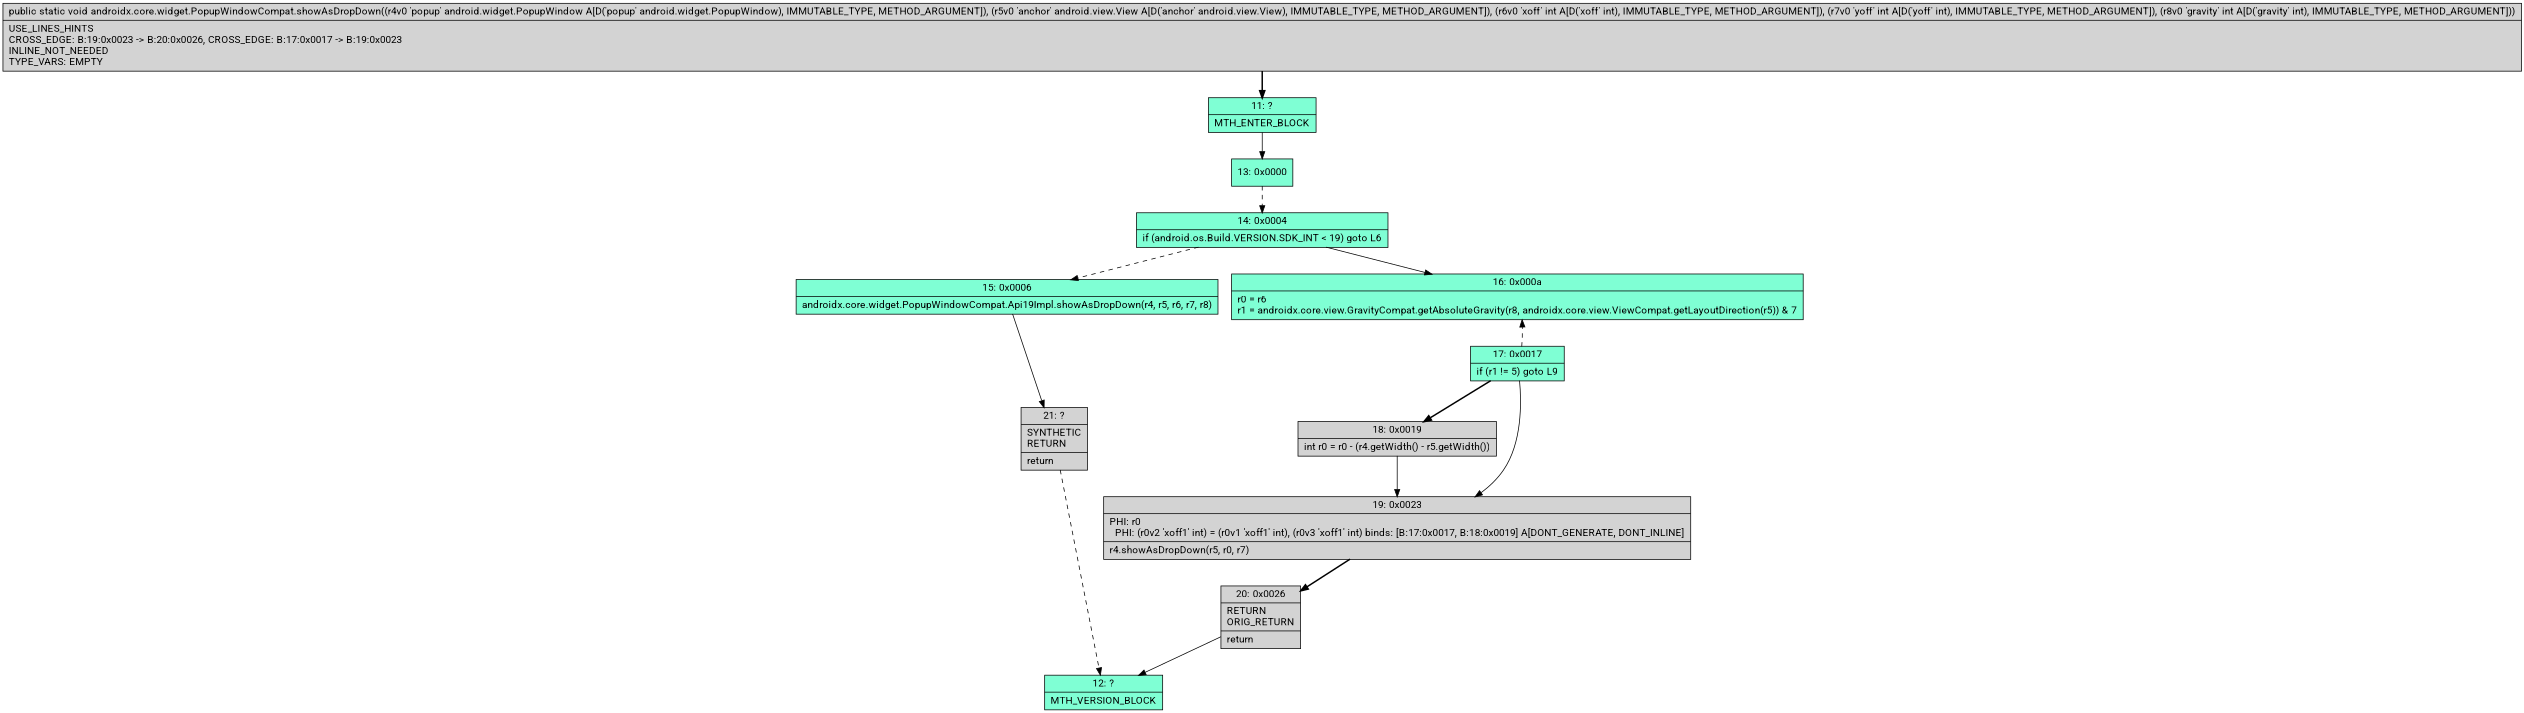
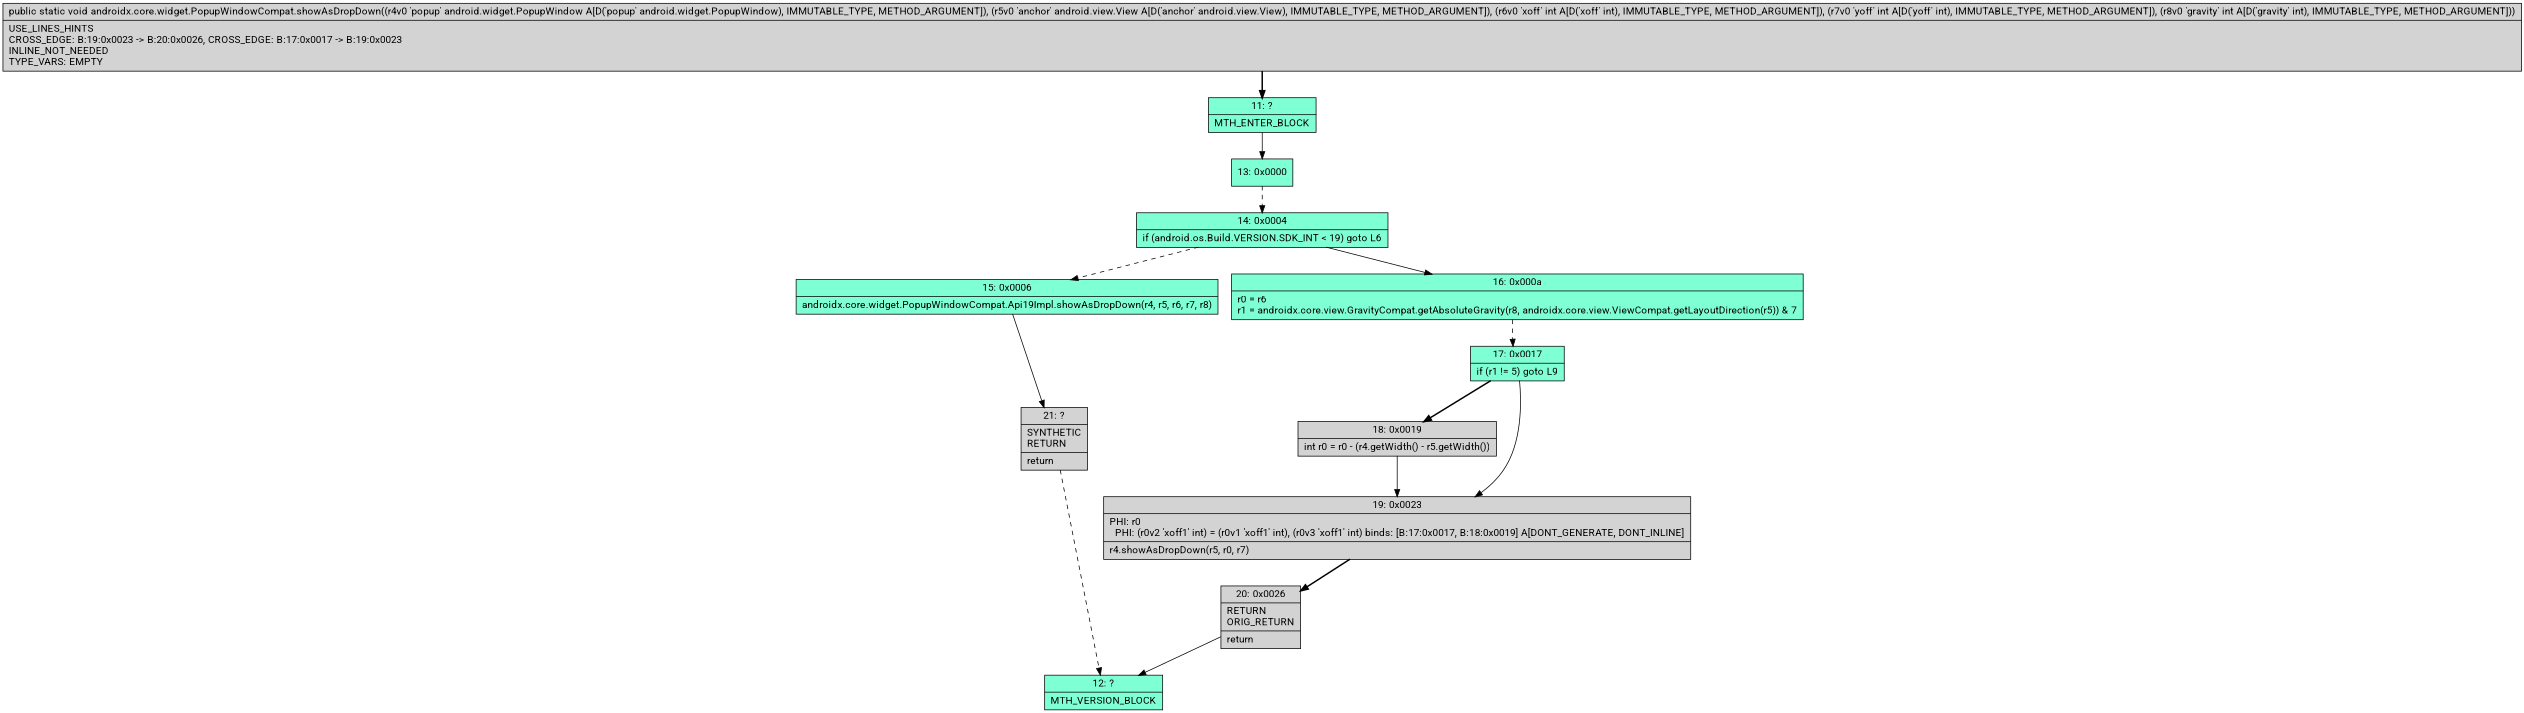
(1522, 337) -> (1512, 329)
